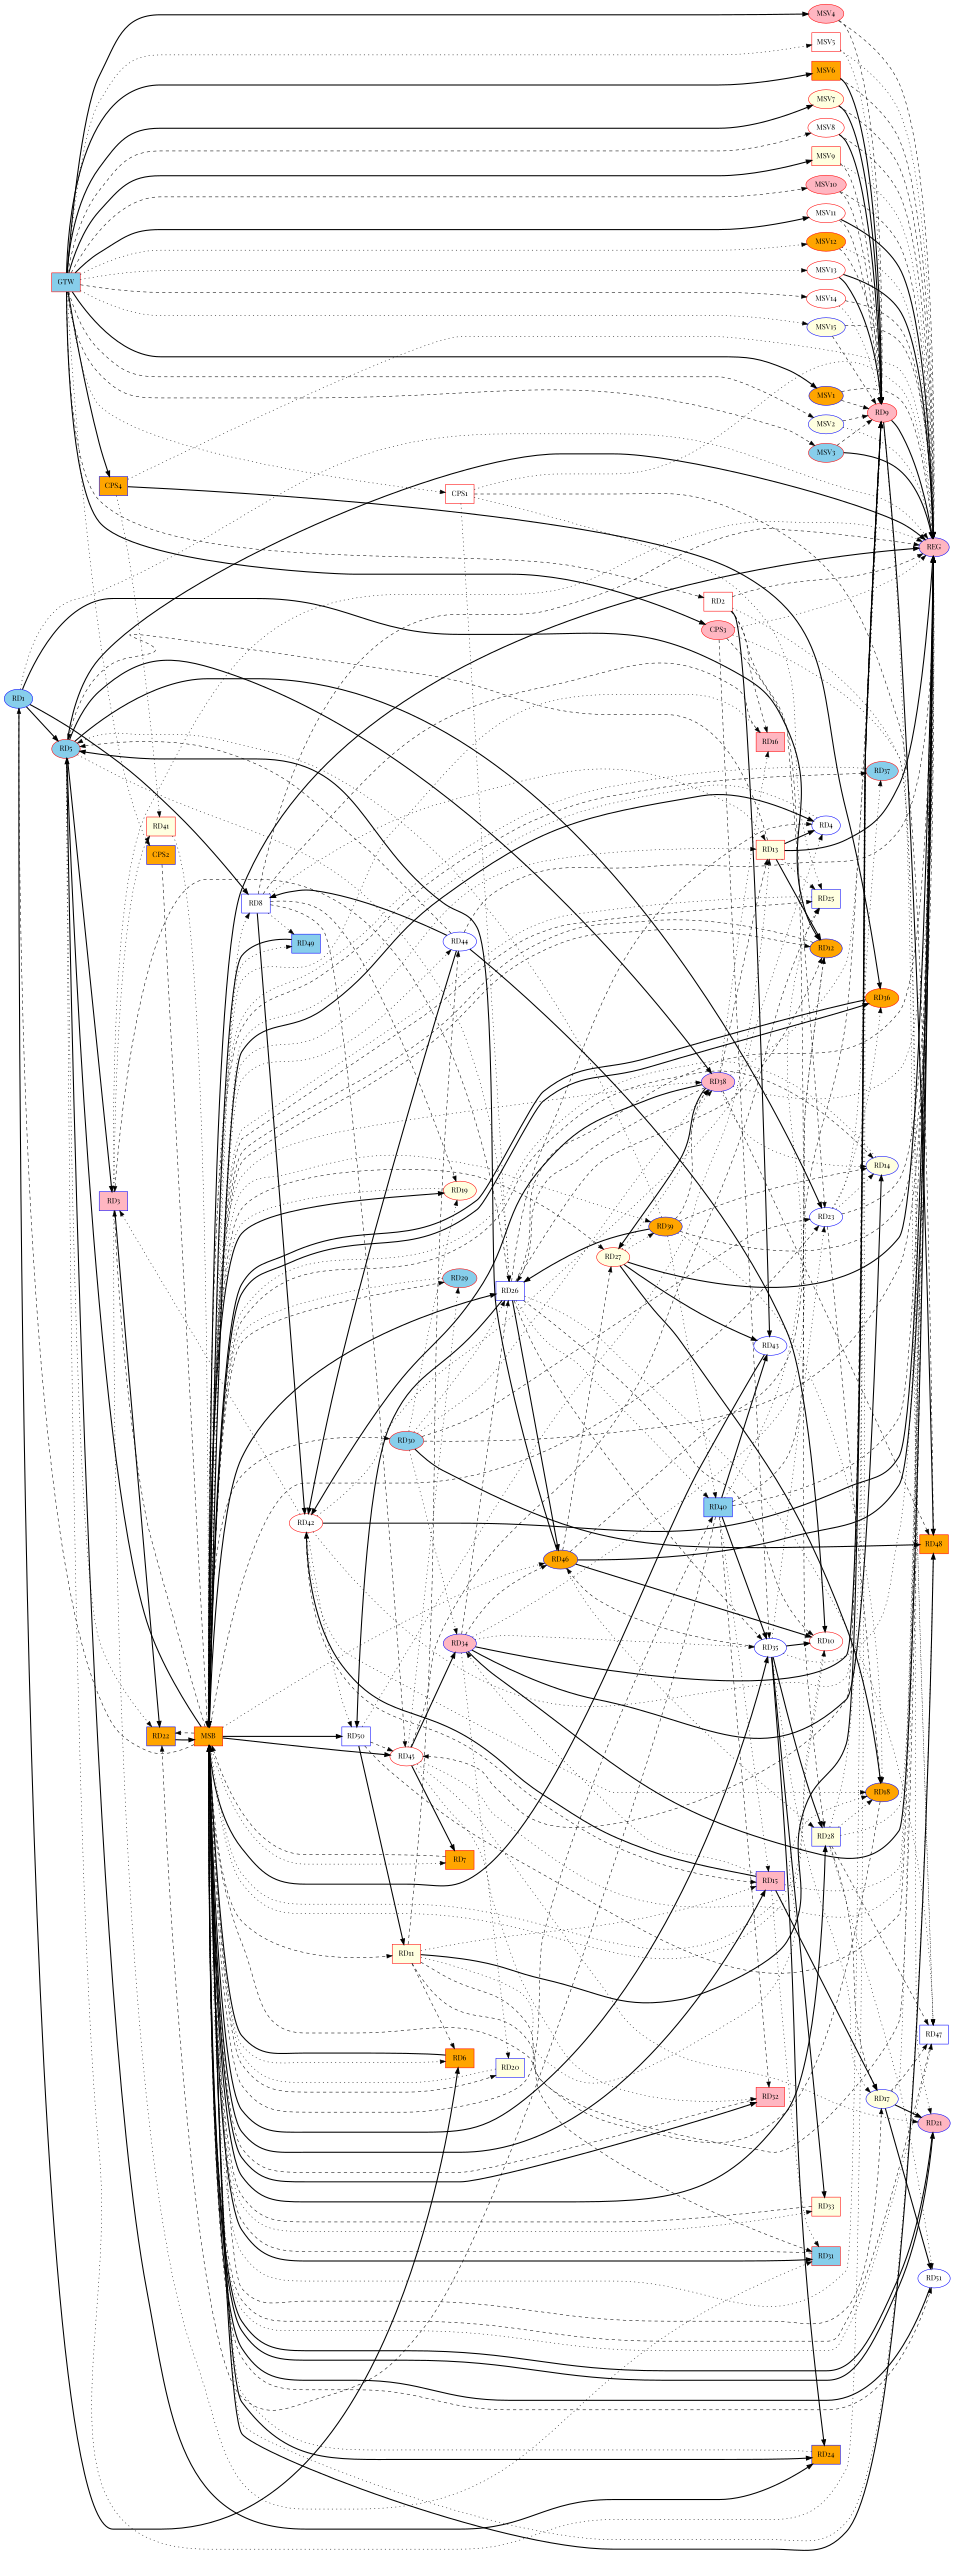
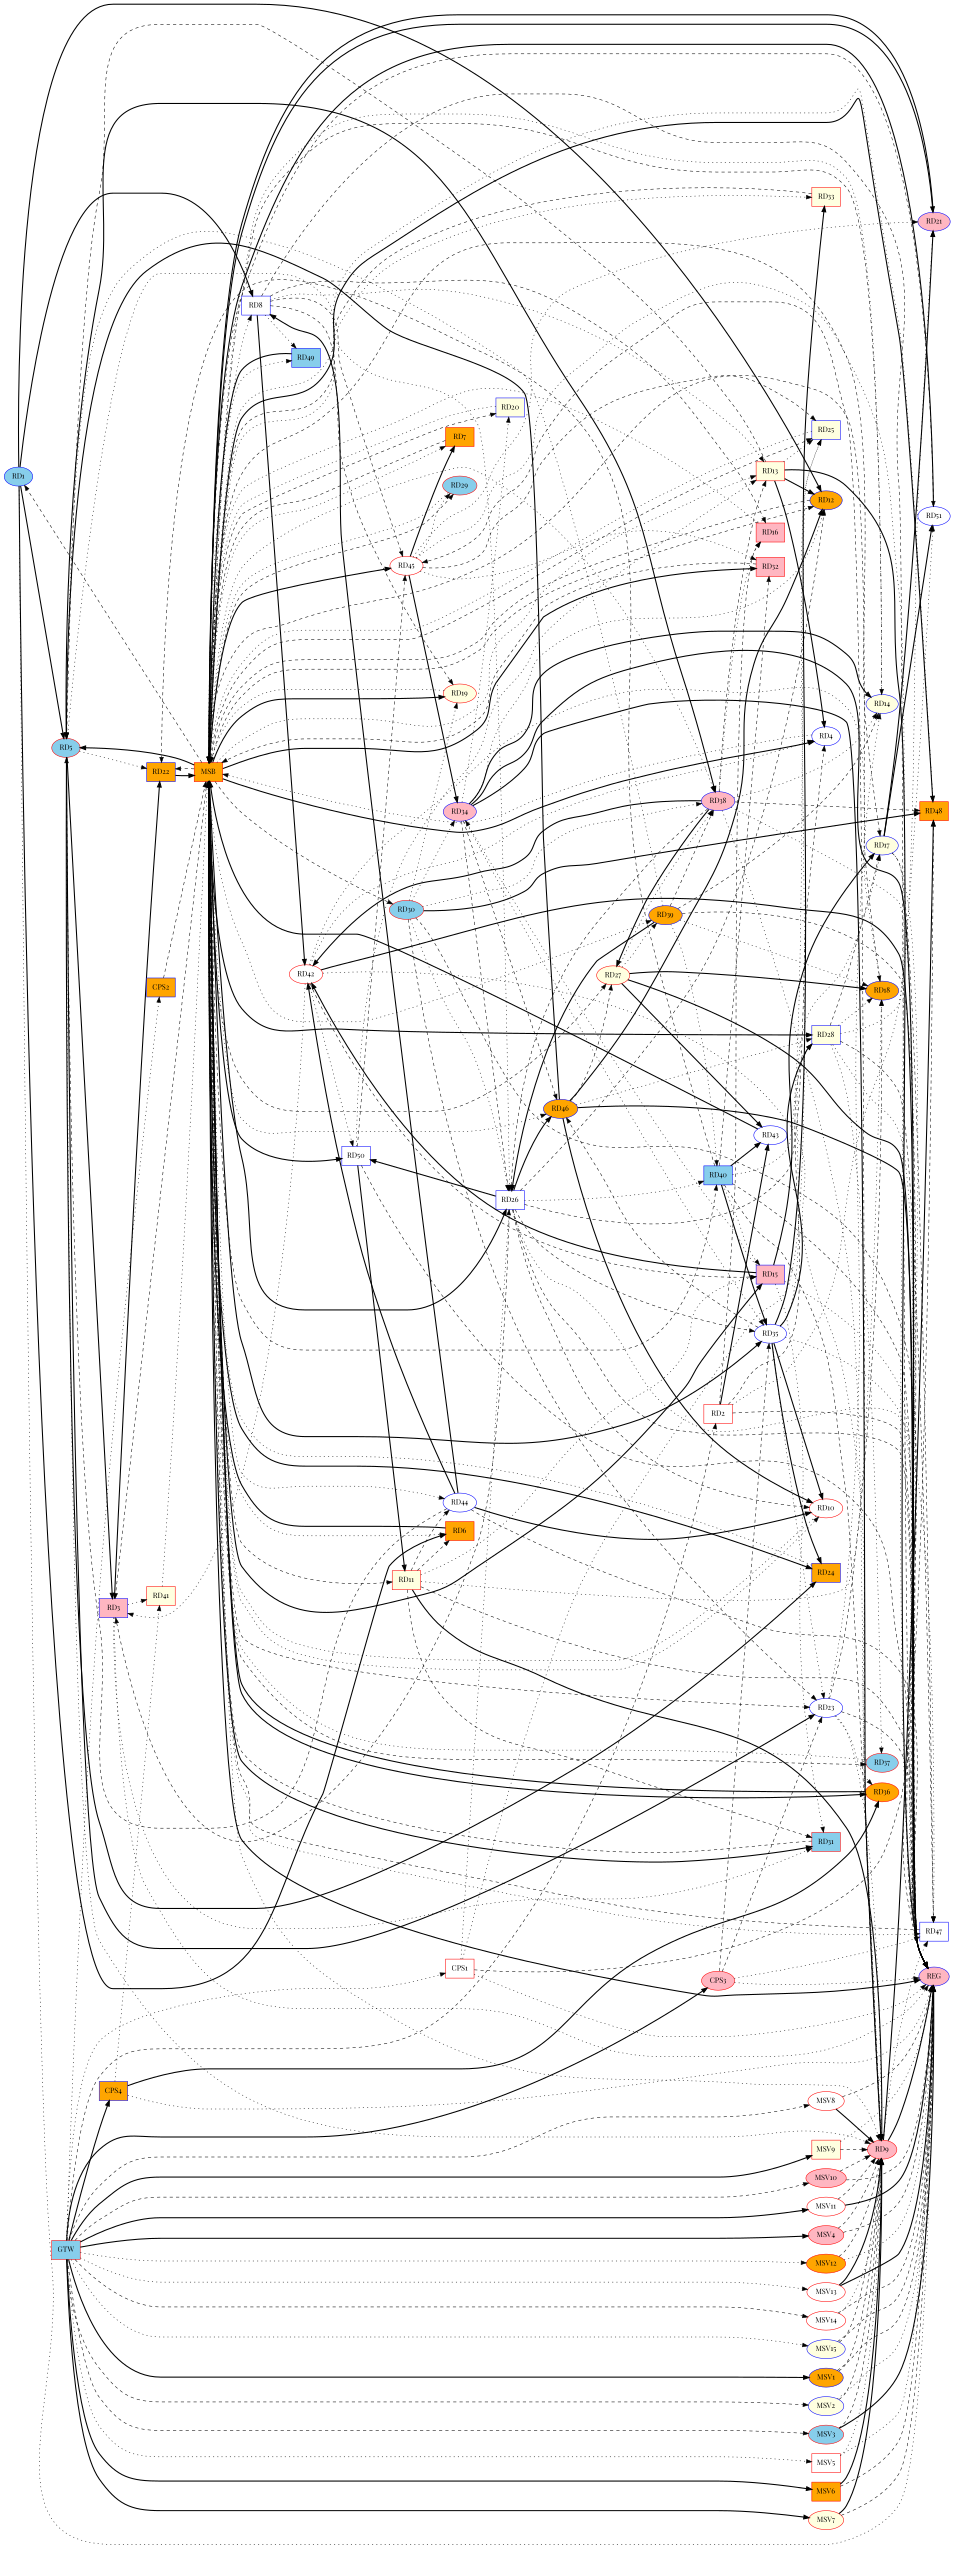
(450, 475) -> none
(797, 1324) -> (733, 822)
